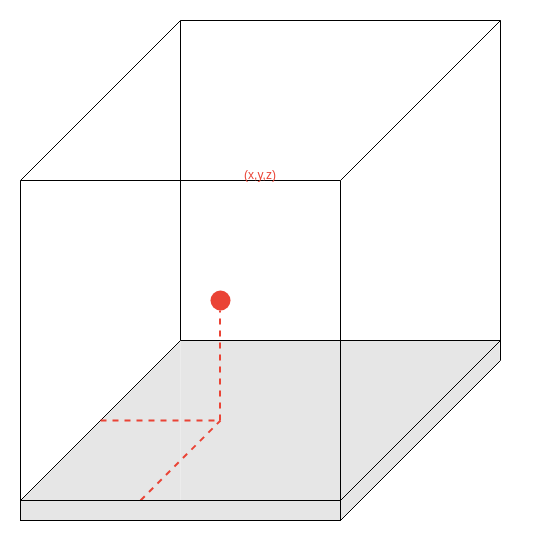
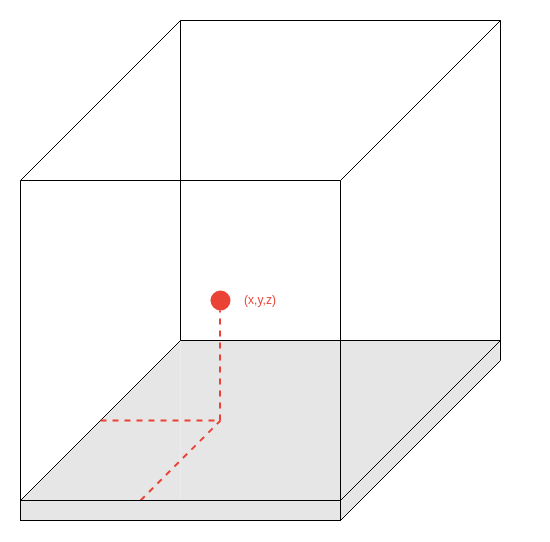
(261, 176) -> (261, 301)
